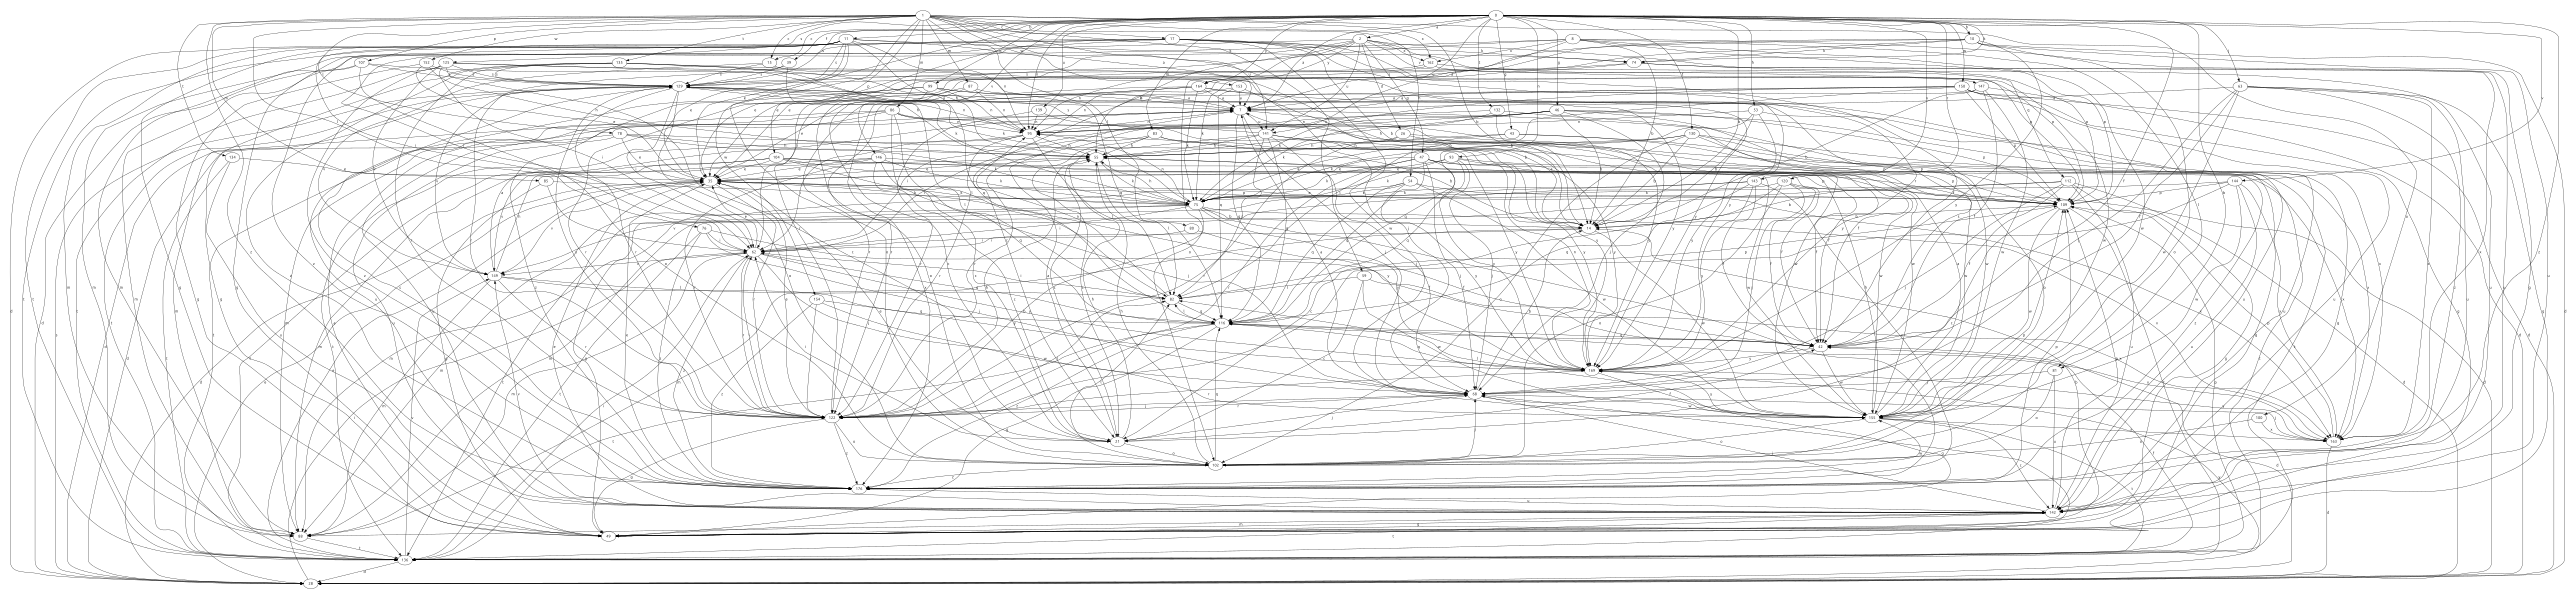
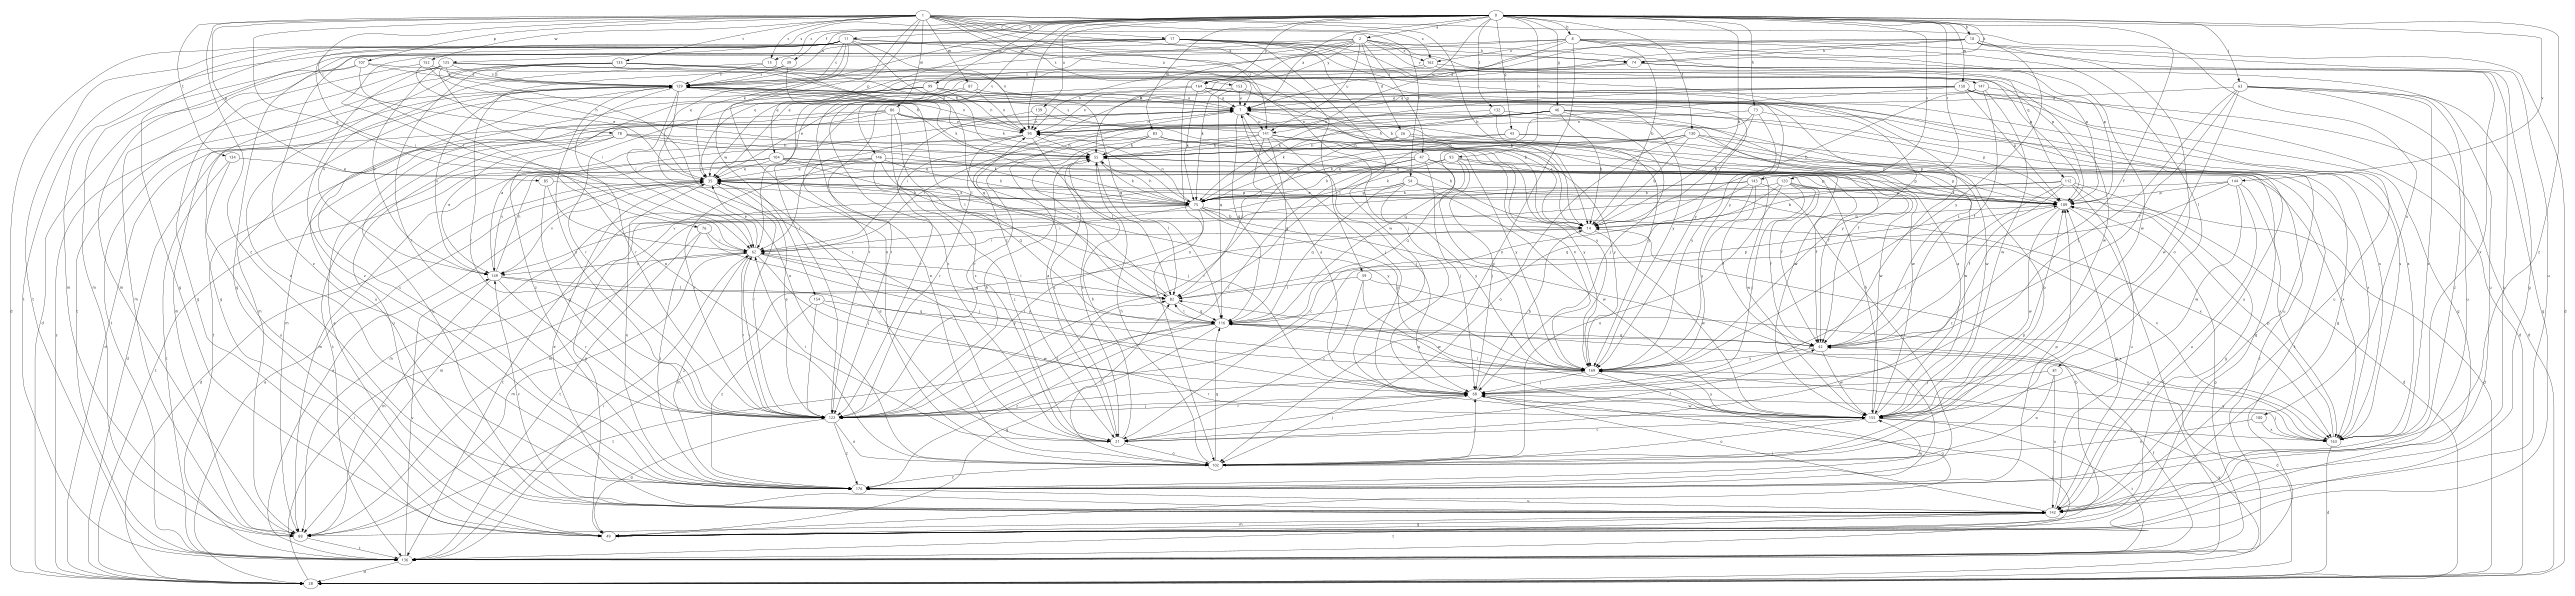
(2005, 23) -> (1555, 23)
none -> (1021, 60)
(226, 98) -> (226, 98)
(1756, 110) -> (1756, 110)
none -> (433, 116)
(337, 122) -> (337, 122)
none -> (1965, 127)
(650, 169) -> (483, 172)
(1916, 181) -> (1916, 181)
(1364, 193) -> (1364, 193)
none -> (1922, 197)
(865, 207) -> (1986, 119)
(1192, 229) -> none
(1340, 244) -> none
(1266, 261) -> none
(342, 275) -> (264, 250)
none -> (1474, 296)
(1025, 311) -> (1025, 311)
(448, 375) -> (627, 367)
none -> (1535, 382)
(1980, 433) -> (1496, 431)
(2043, 445) -> none
